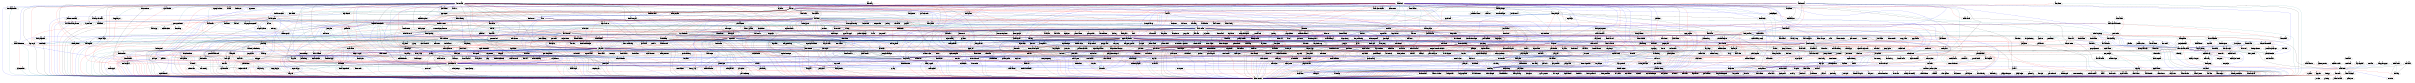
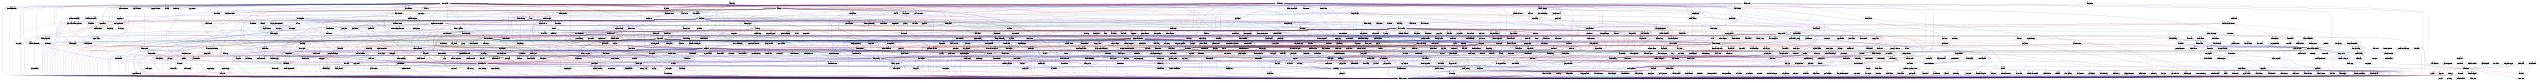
(126, 64) -> none
